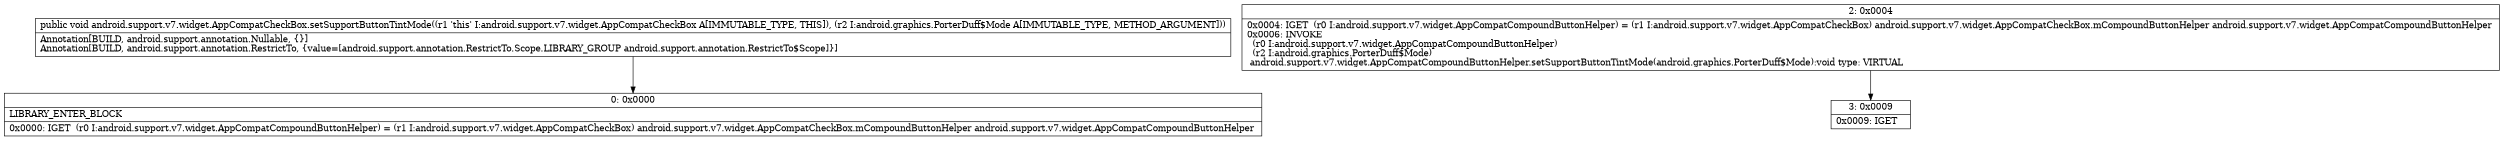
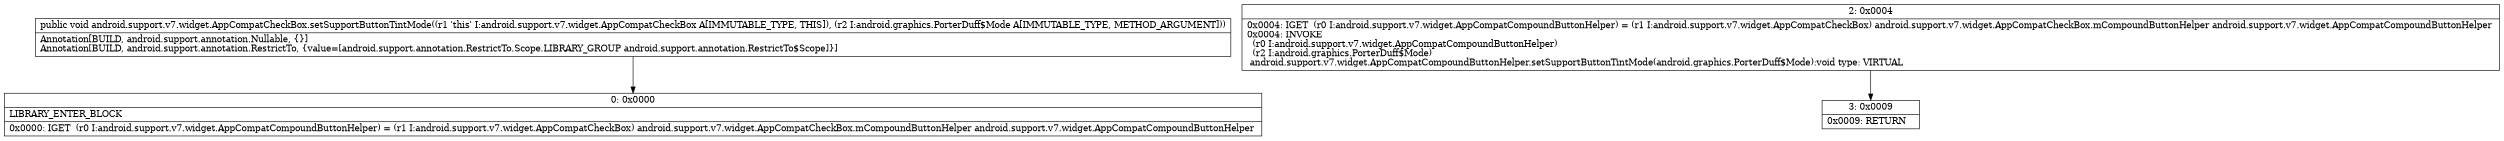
(1288, 35) -> (1288, 35)
(1871, 121) -> (1871, 121)
